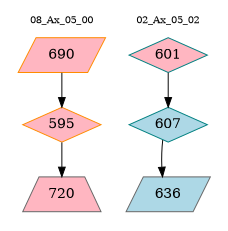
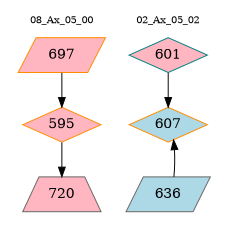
(62, 55) -> (62, 55)
(168, 125) -> (168, 125)
(162, 153) -> (175, 163)
